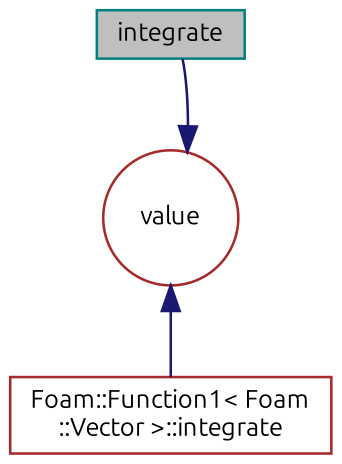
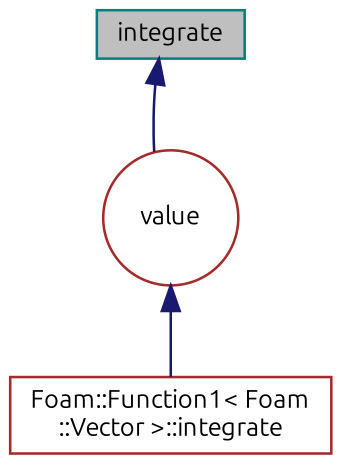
(187, 92) -> (154, 118)
